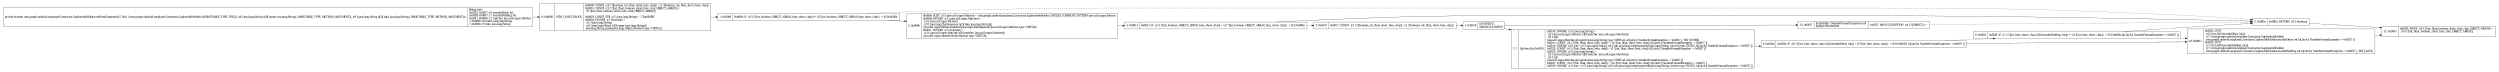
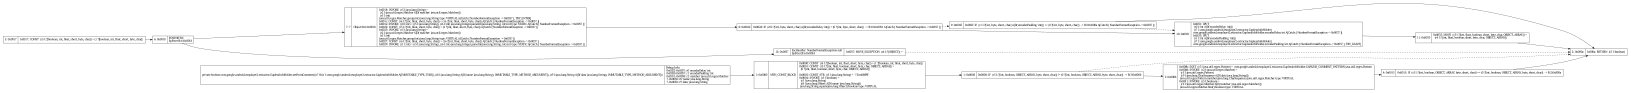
(1309, 25) -> none
(2345, 25) -> (1543, 46)
(1532, 49) -> (364, 27)
